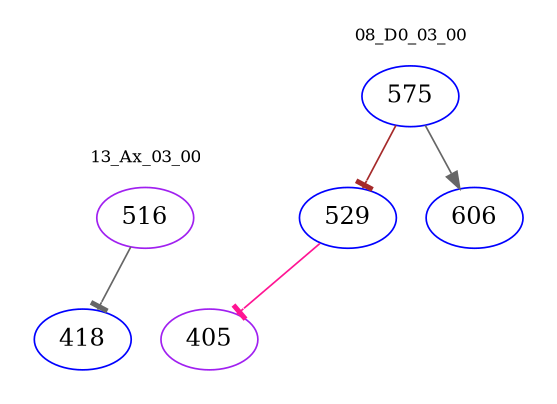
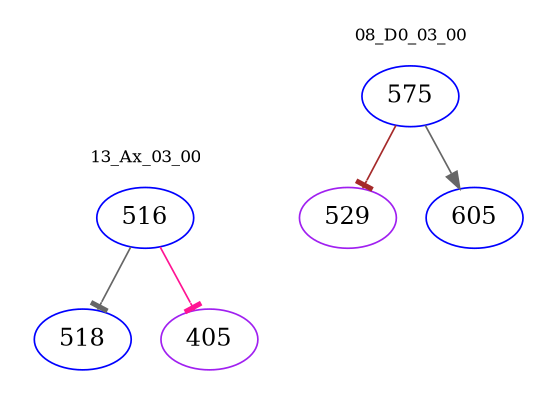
(145, 218) -> (145, 218)
(348, 218) -> (348, 218)
(475, 218) -> (475, 218)
(284, 274) -> (175, 275)
(83, 339) -> (83, 339)
